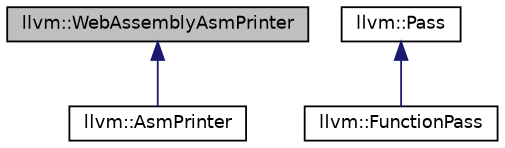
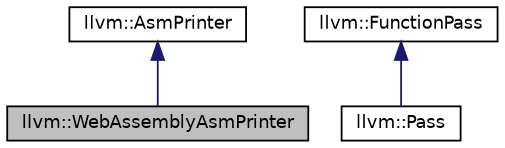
(158, 83) -> (158, 83)
(401, 83) -> (401, 83)
